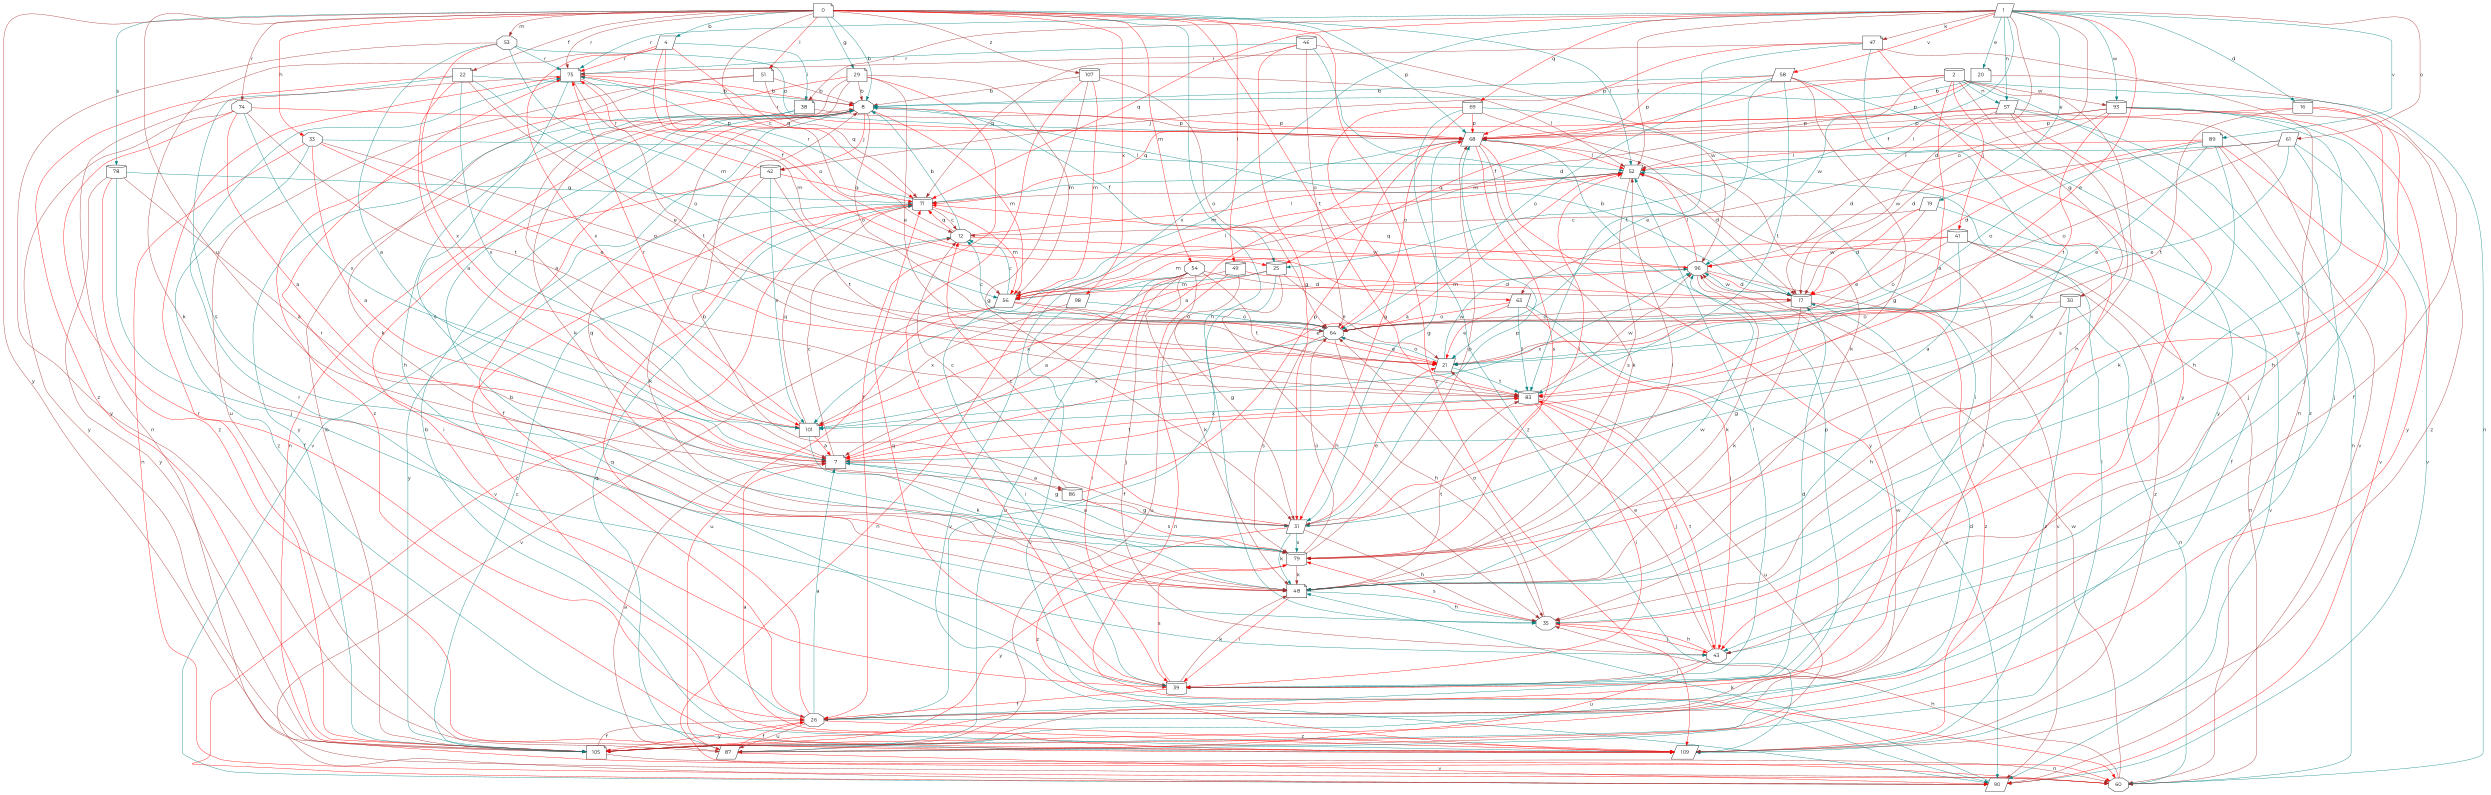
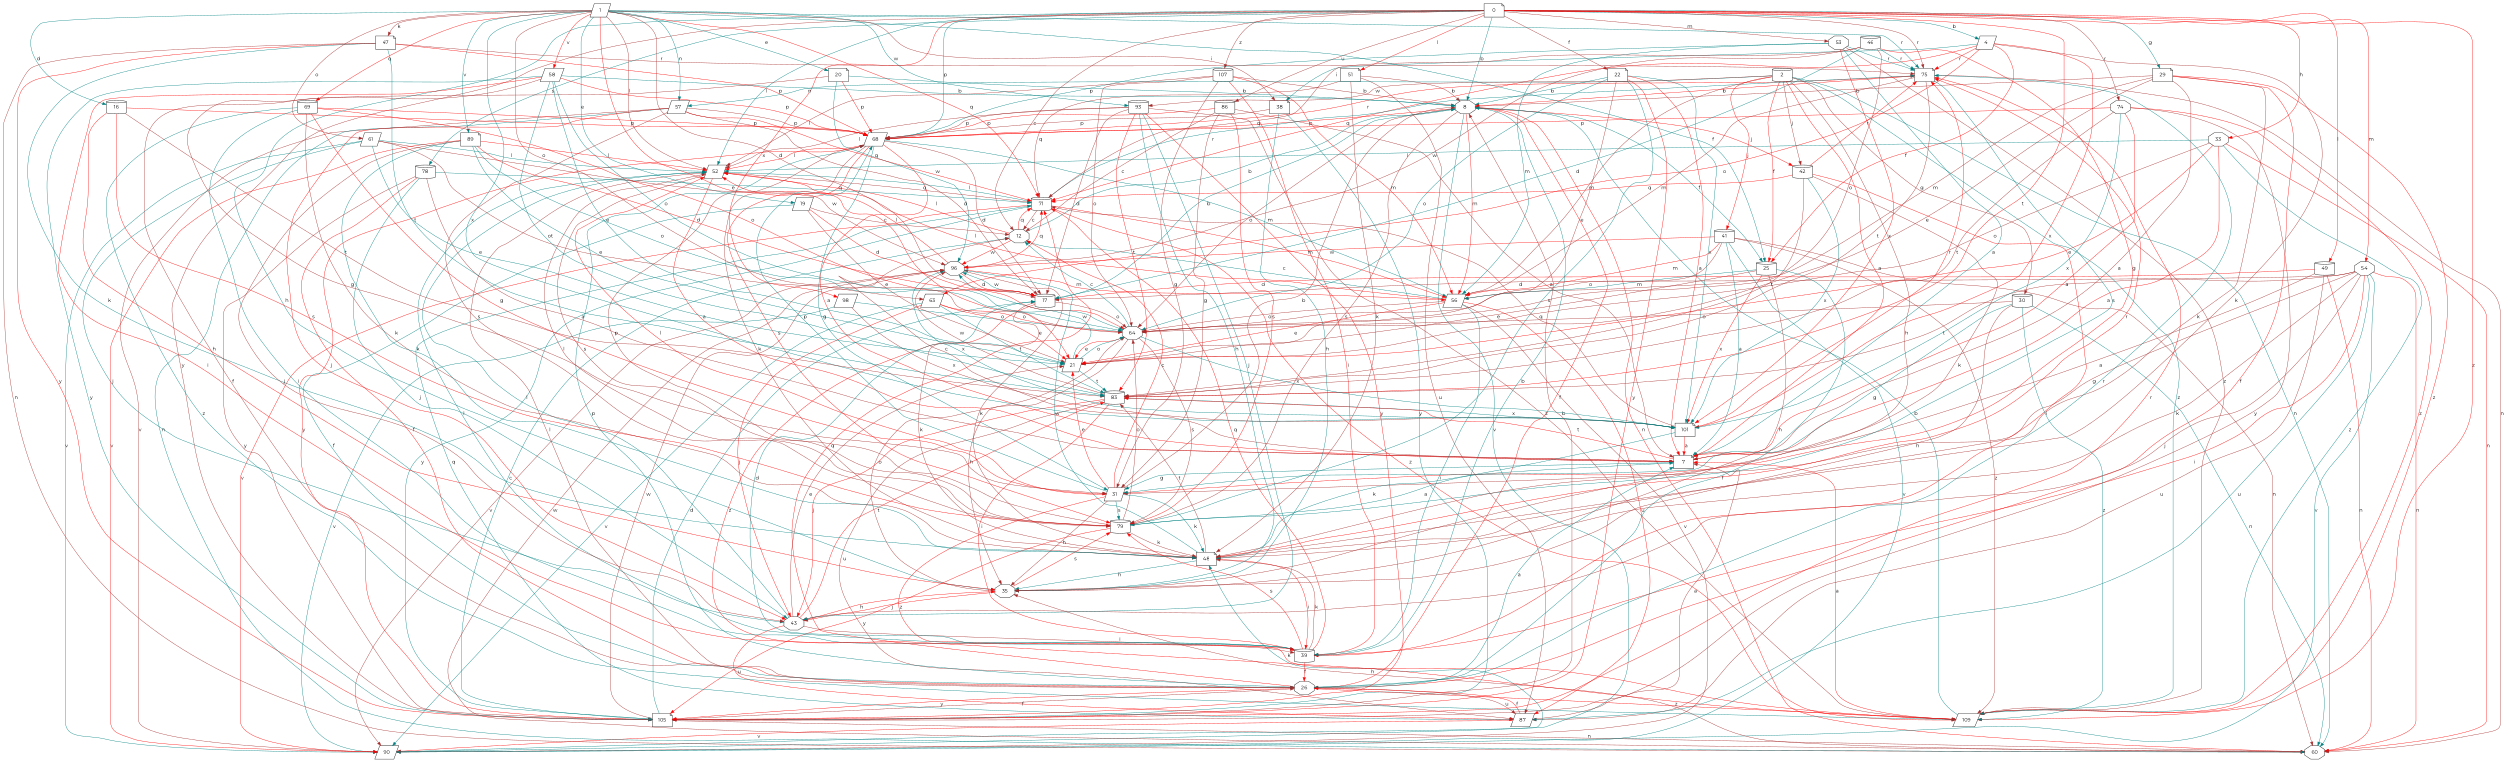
(592, 333) -> (1346, 317)
(954, 466) -> (1491, 239)
(1780, 725) -> (490, 377)
